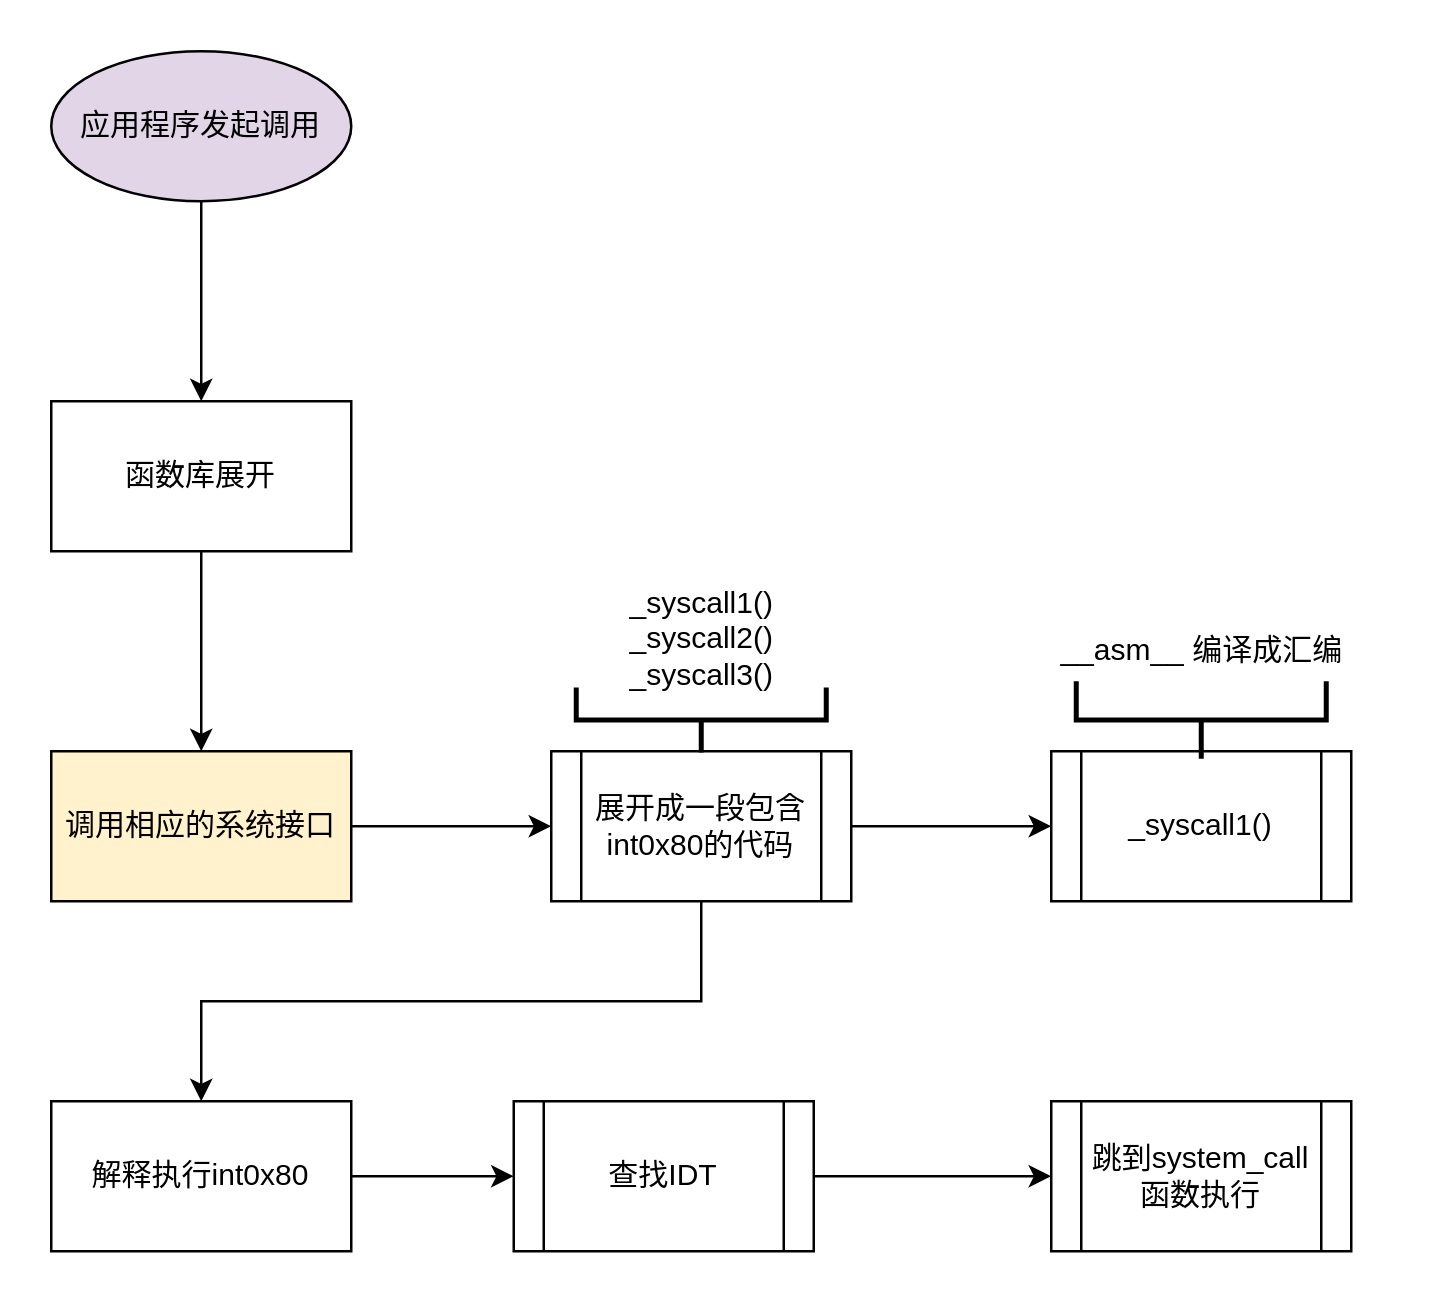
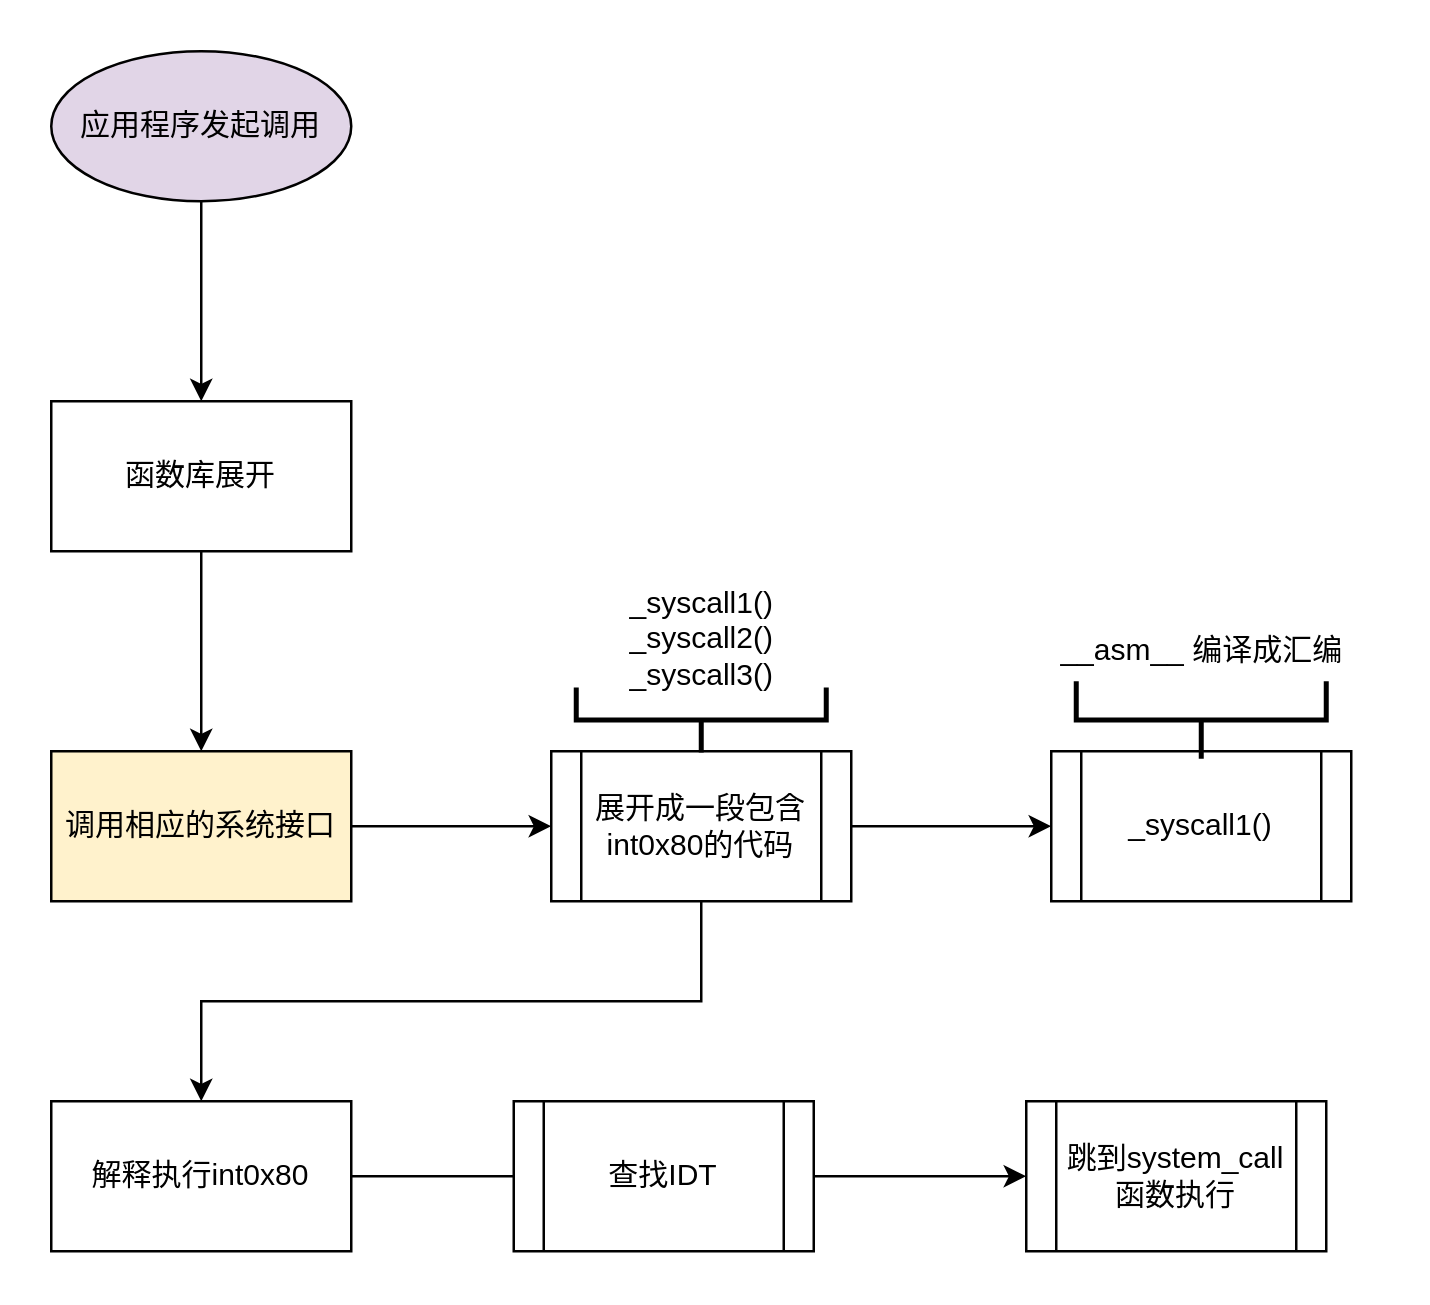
(495, 1176) -> (502, 1176)
(1201, 1176) -> (1176, 1176)
